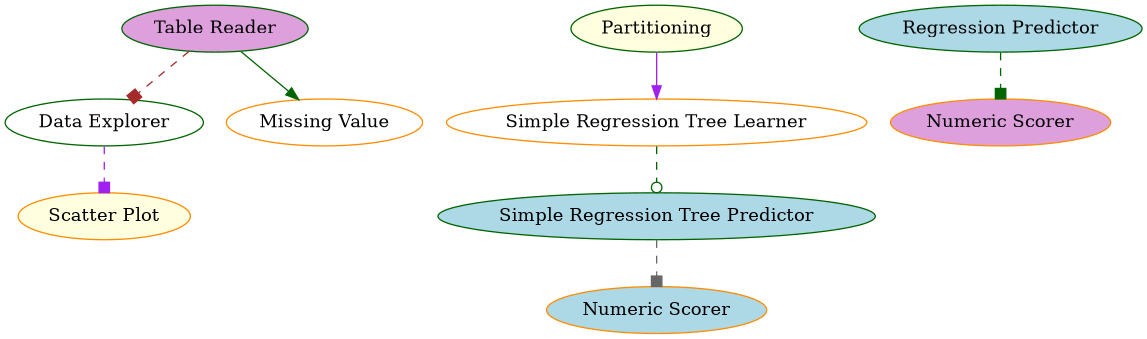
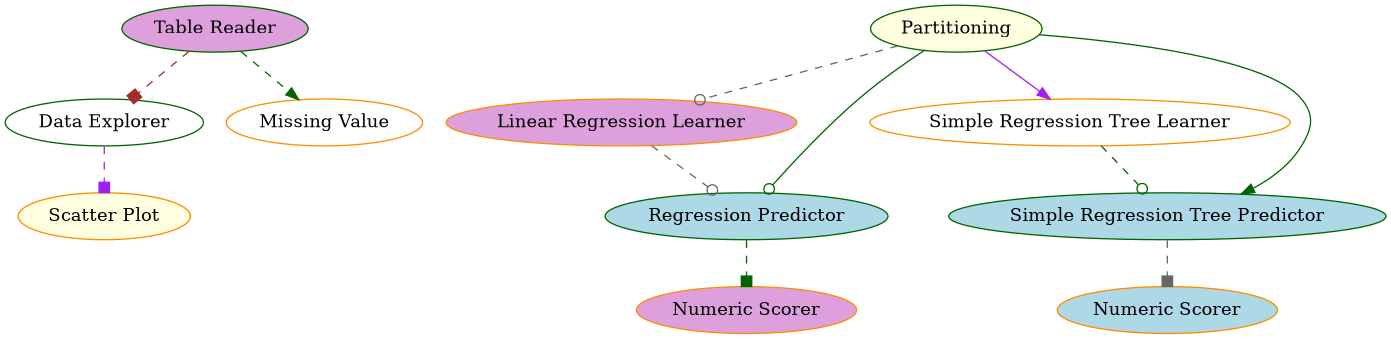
none -> (1232, 64)
(265, 71) -> (265, 71)
none -> (844, 112)
none -> (621, 122)
